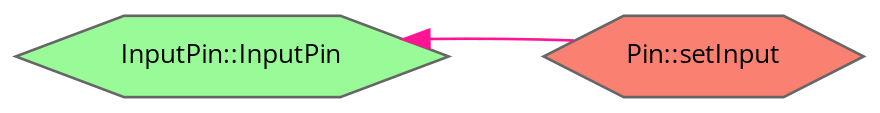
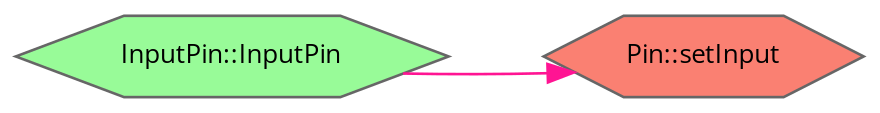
(502, 39) -> (475, 74)
